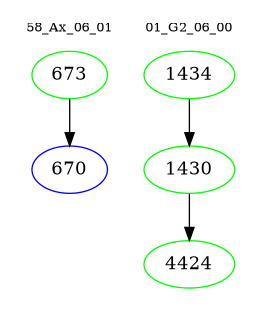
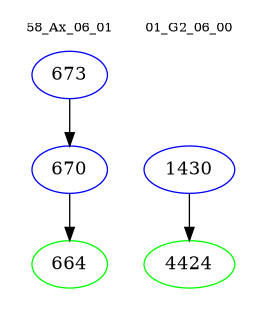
(70, 75) -> (70, 75)
(189, 75) -> none
(189, 170) -> (189, 170)
none -> (70, 264)
